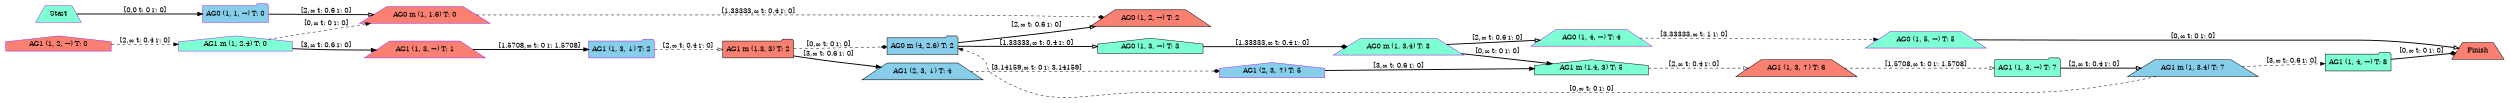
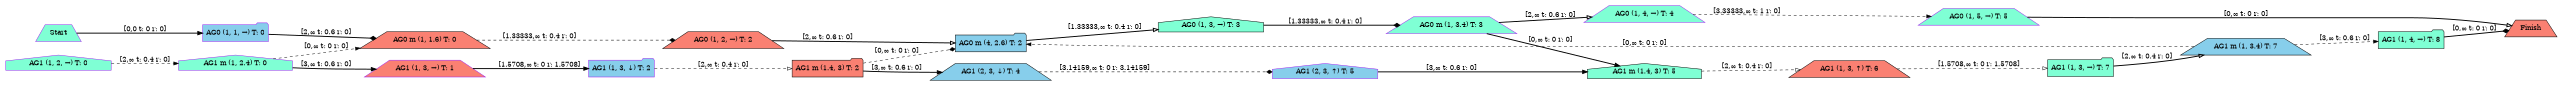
(319, 14) -> (319, 36)
(425, 15) -> (425, 40)
(1024, 35) -> (861, 42)
(58, 44) -> (58, 63)
(758, 49) -> (828, 69)
